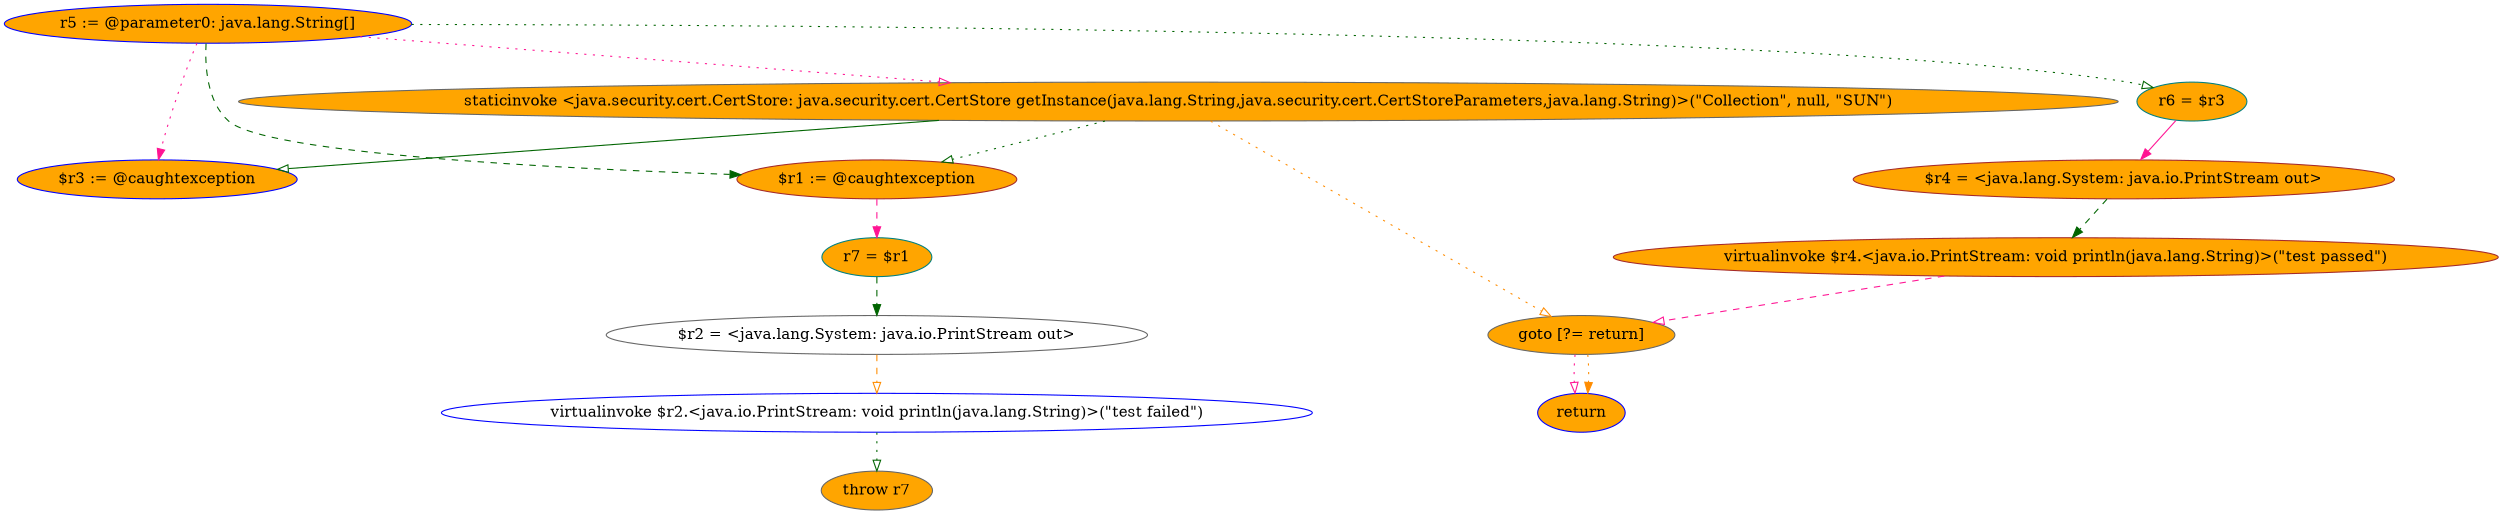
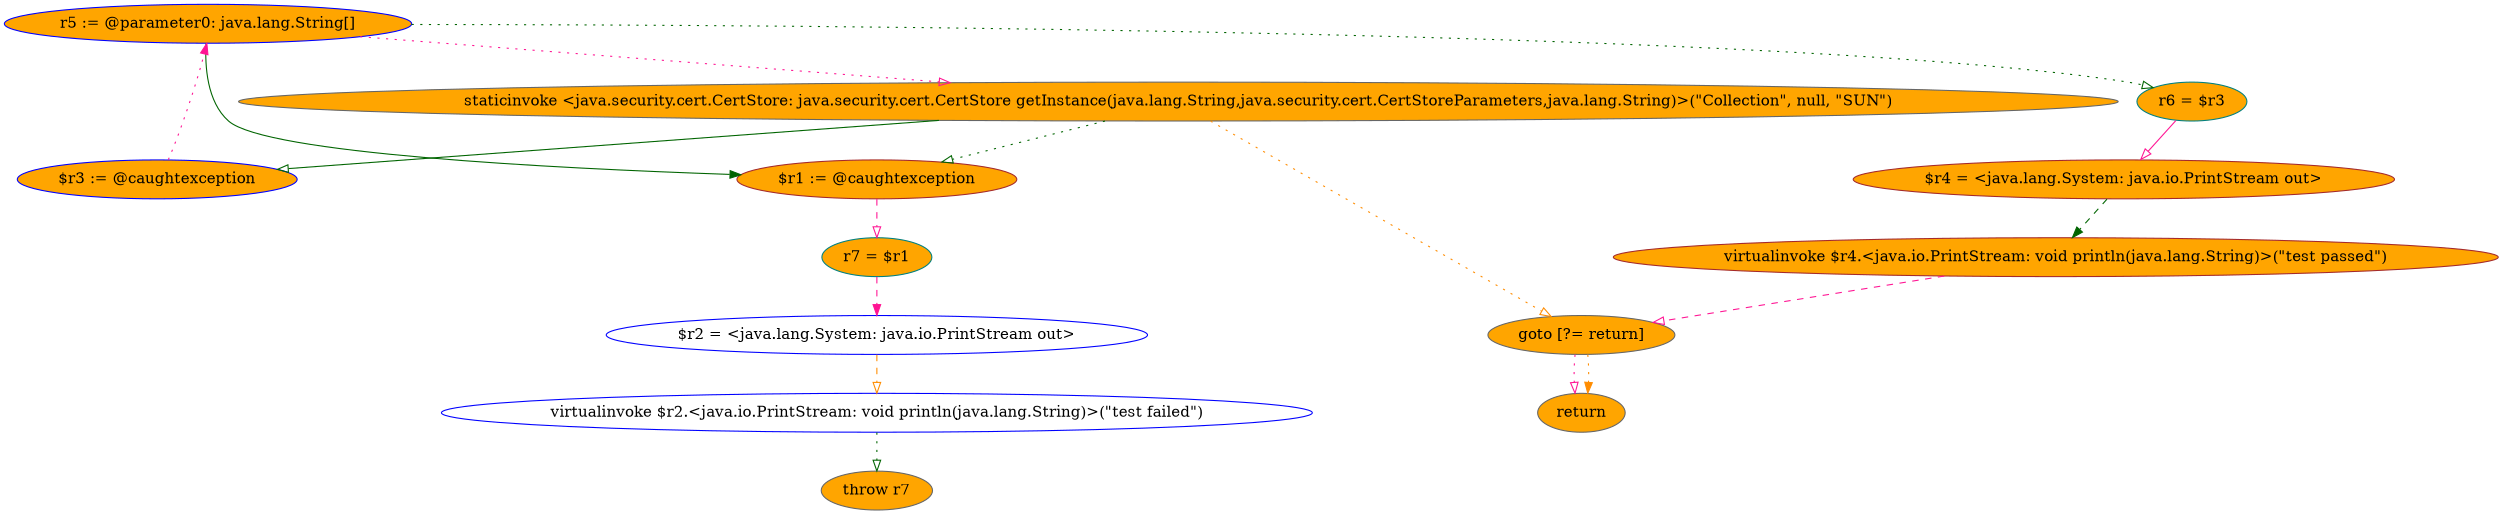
(177, 96) -> (188, 107)
(2162, 136) -> (2162, 136)
(391, 154) -> (391, 154)
(877, 213) -> (877, 213)
(877, 291) -> (877, 291)
(877, 335) -> (877, 335)
(1581, 413) -> (1581, 413)
